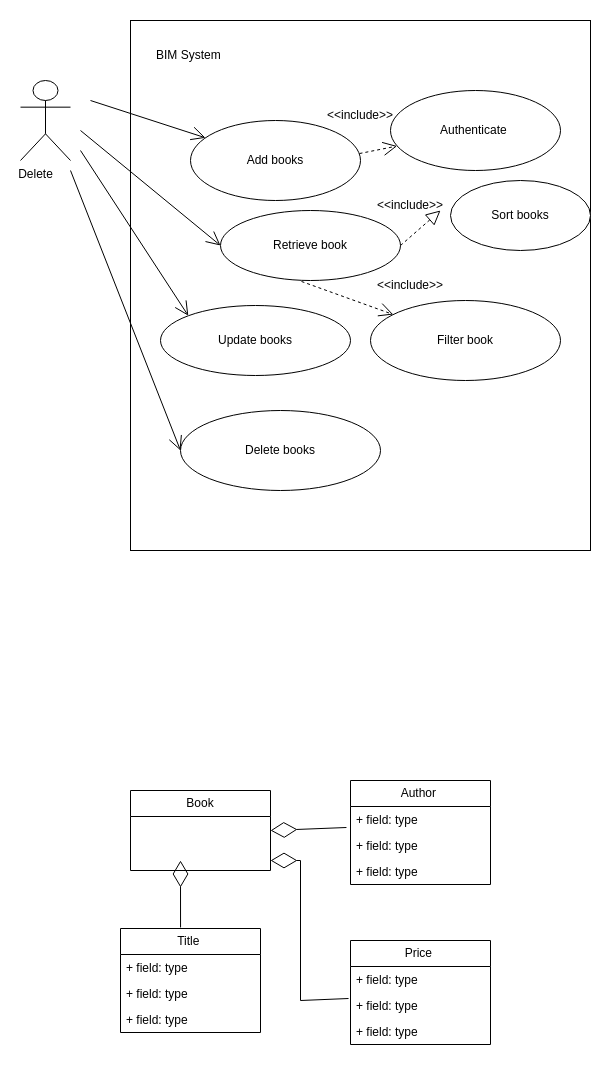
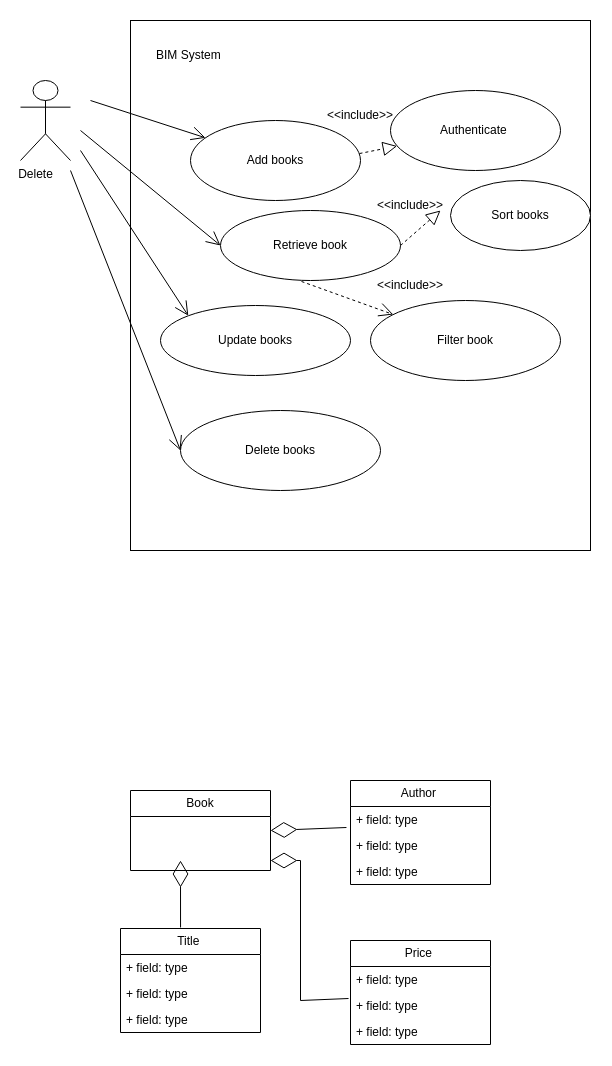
(387, 148) -> (382, 149)
